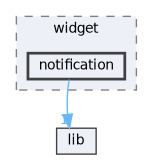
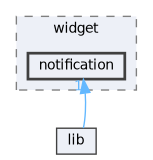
(67, 99) -> (85, 111)
